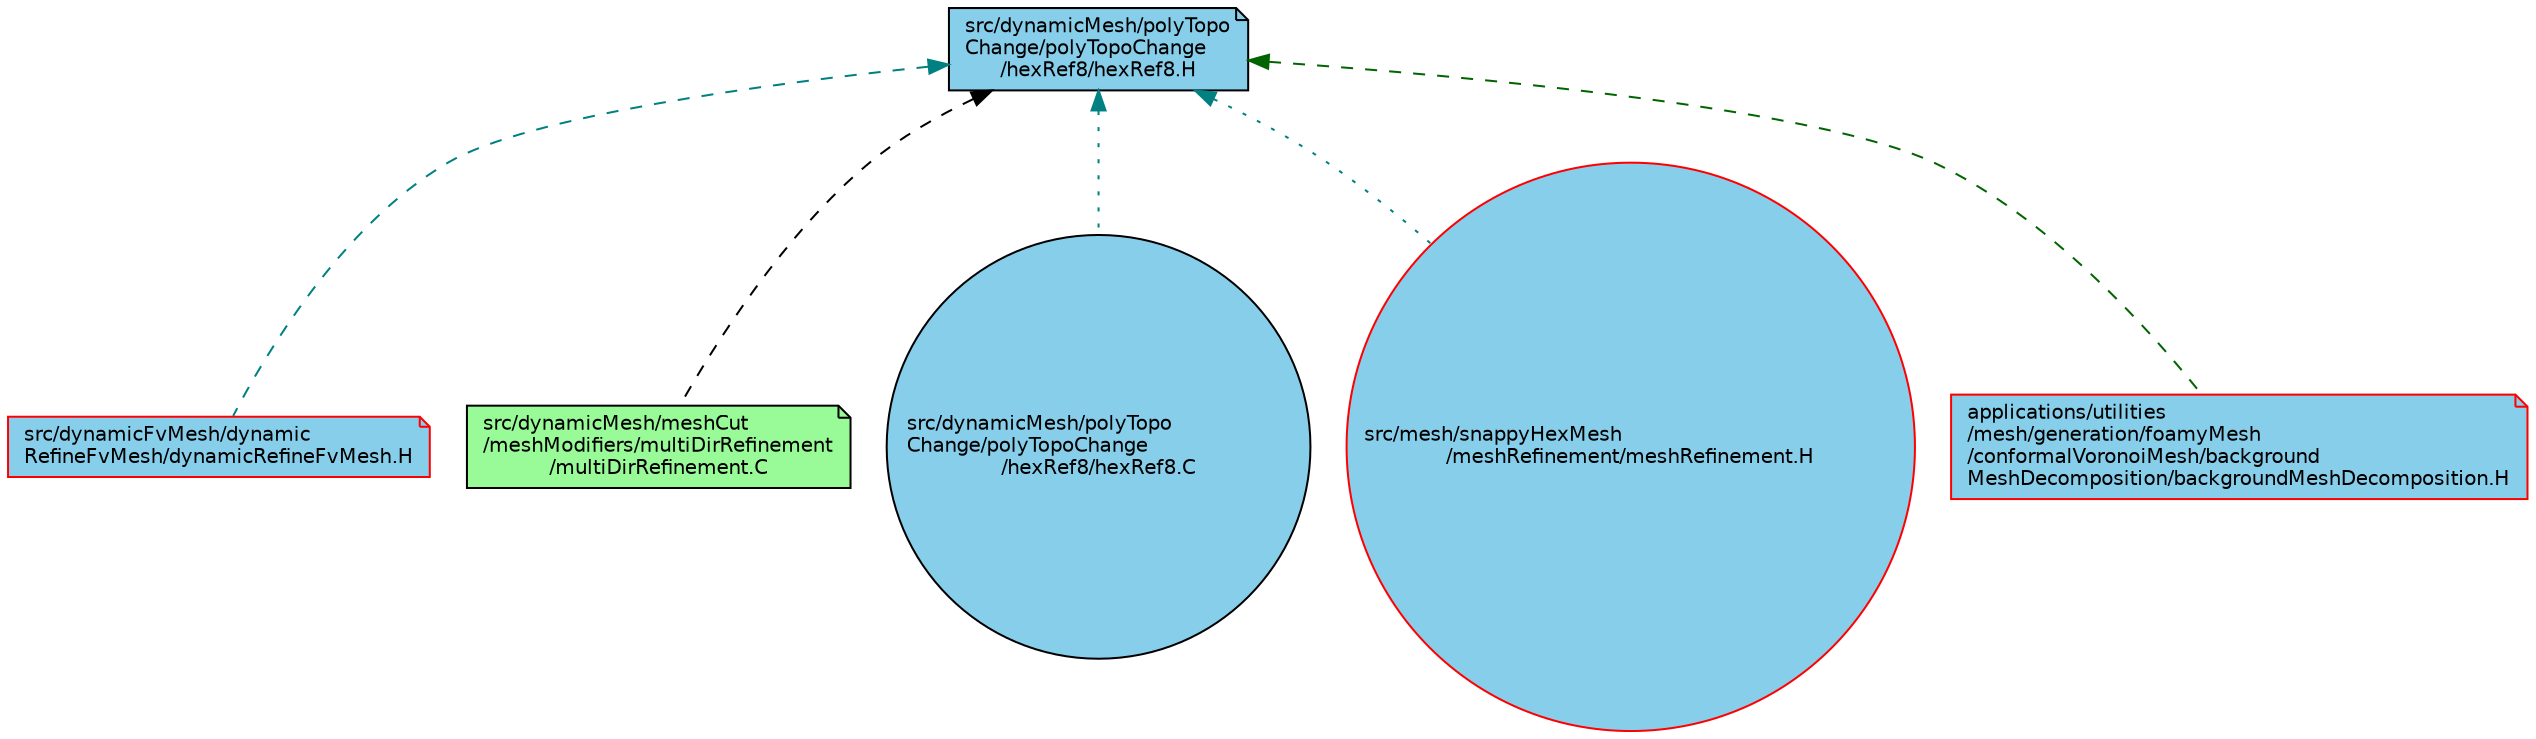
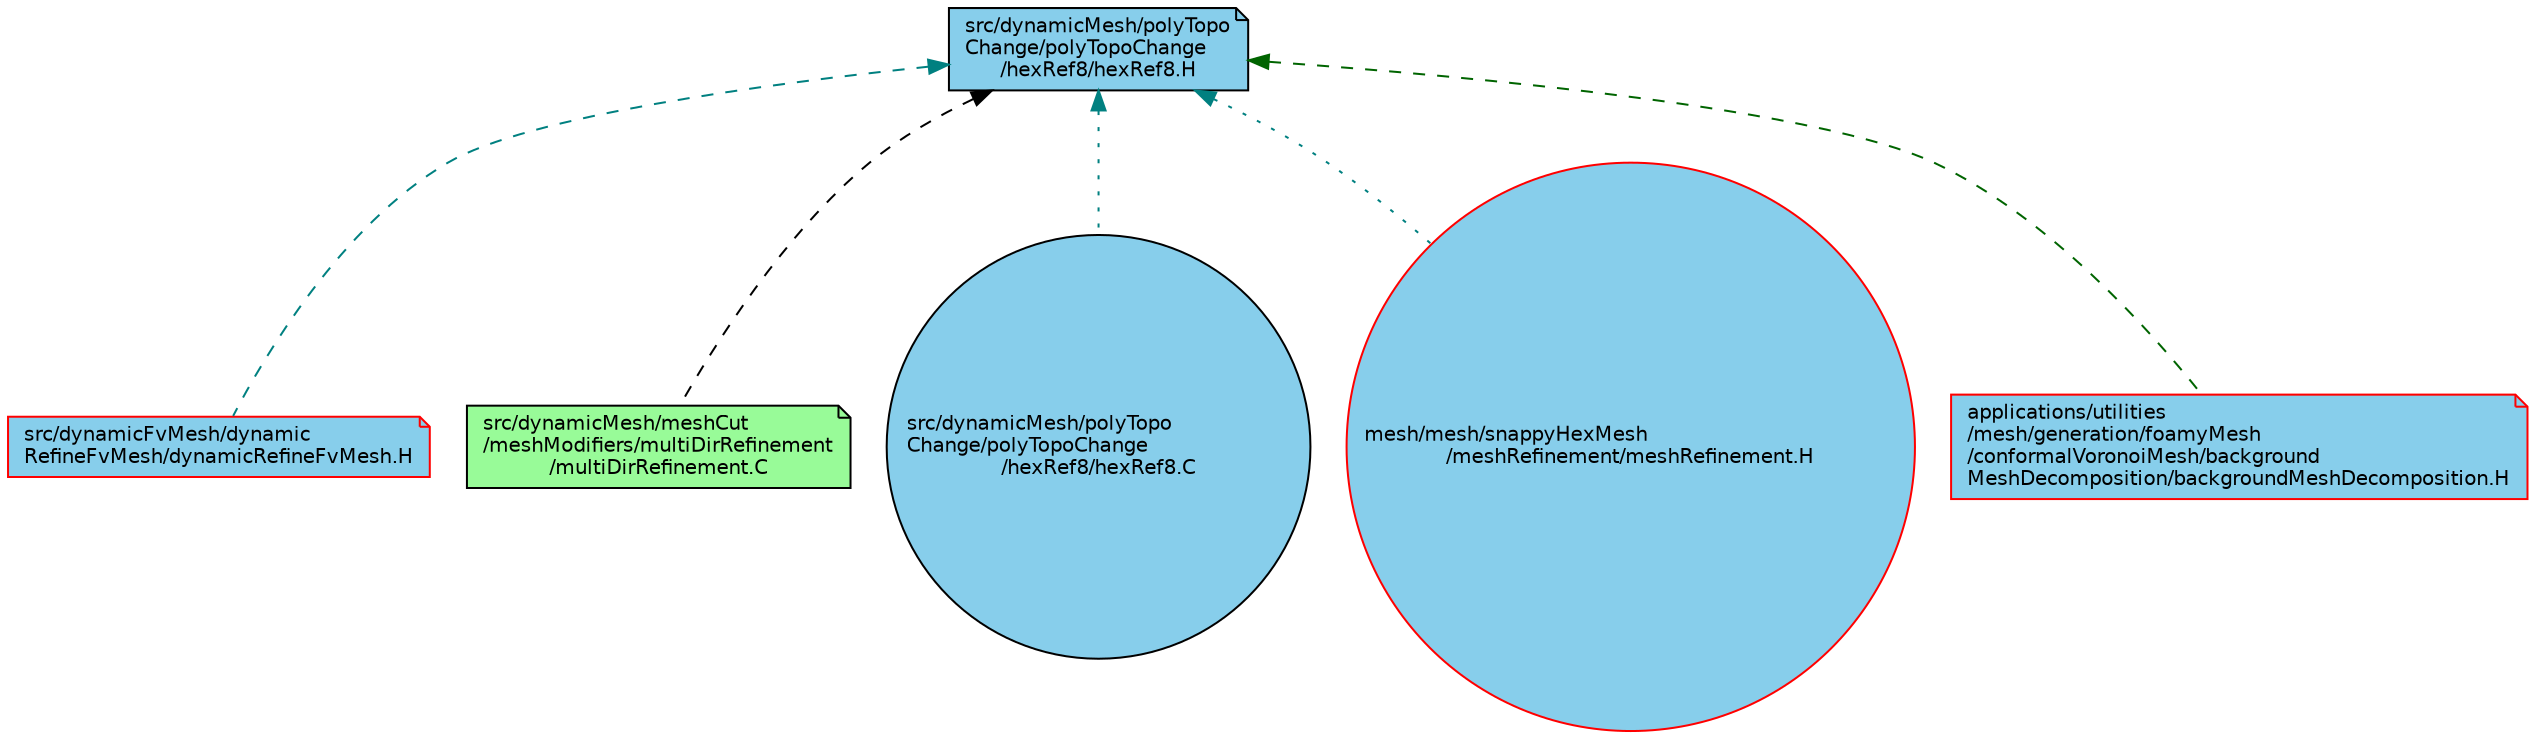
(1631, 447) -> (1631, 447)
